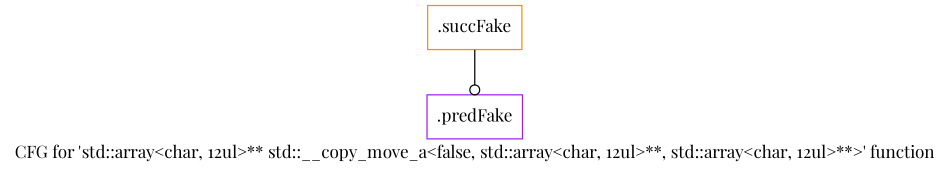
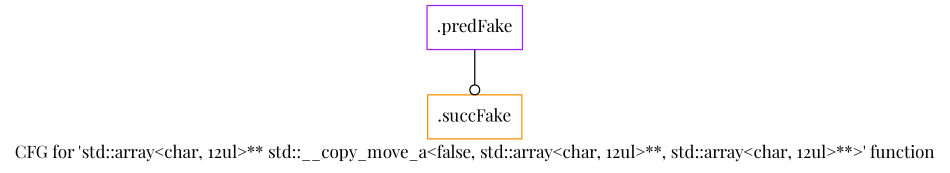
(475, 67) -> (475, 67)
